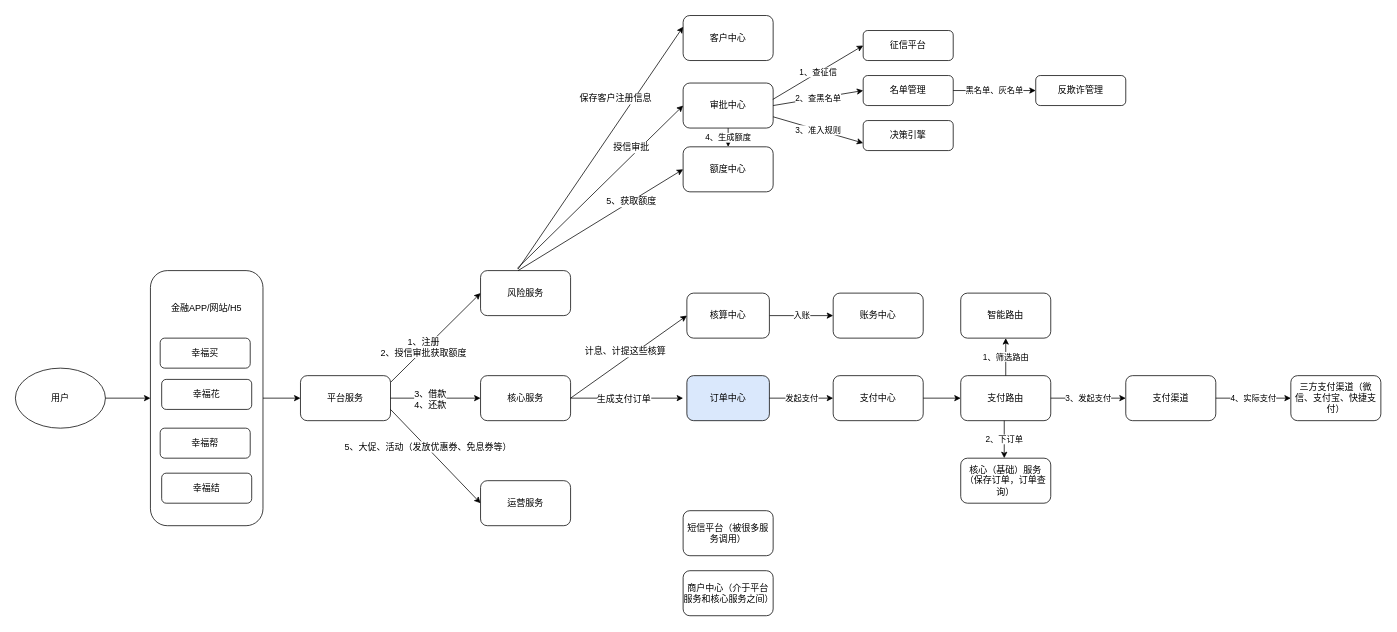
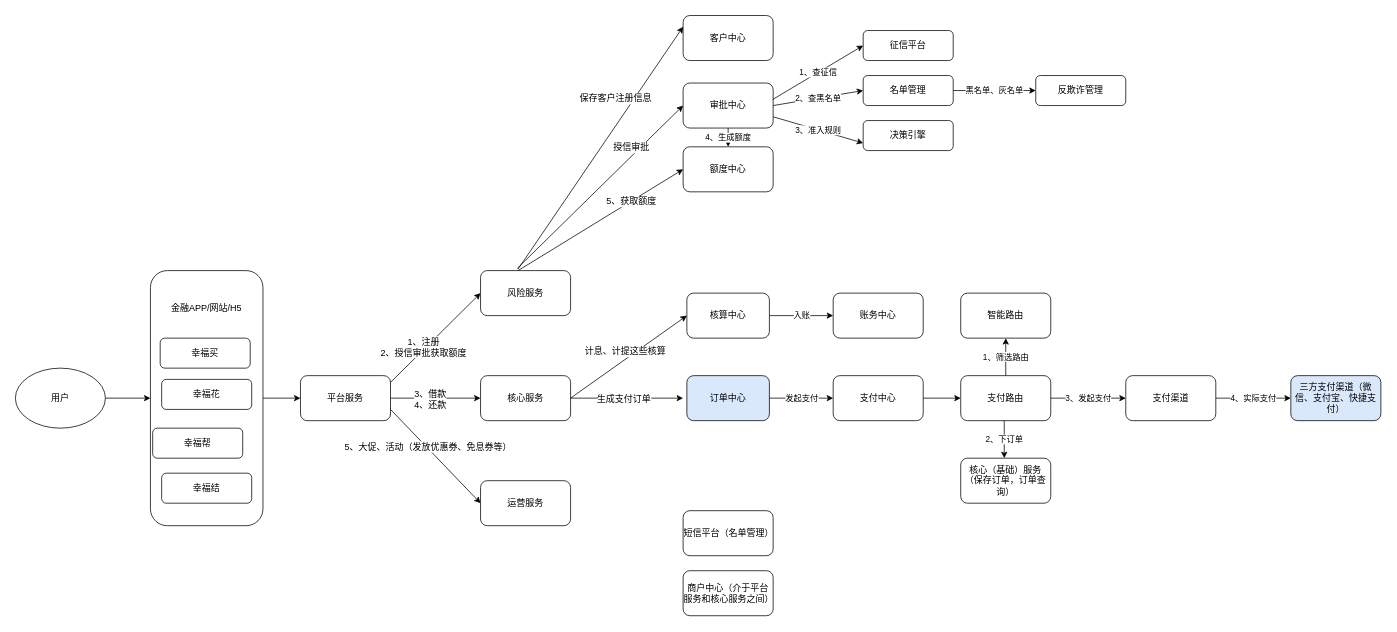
(1335, 398) -> (1335, 398)
(205, 443) -> (198, 443)
(728, 533) -> (728, 533)
